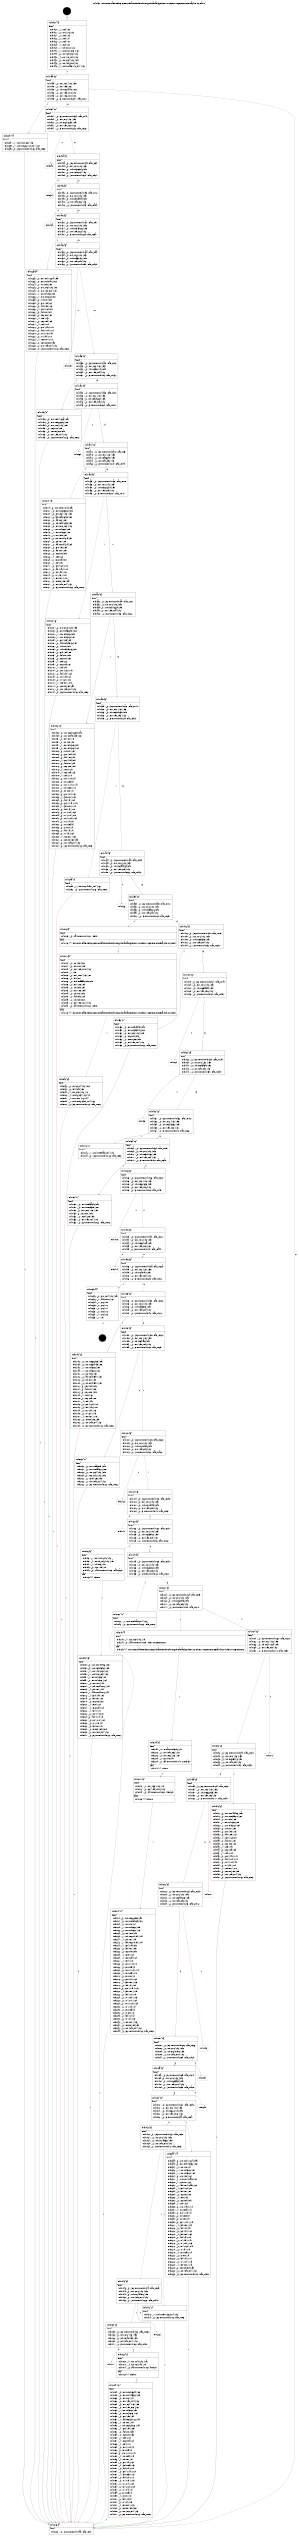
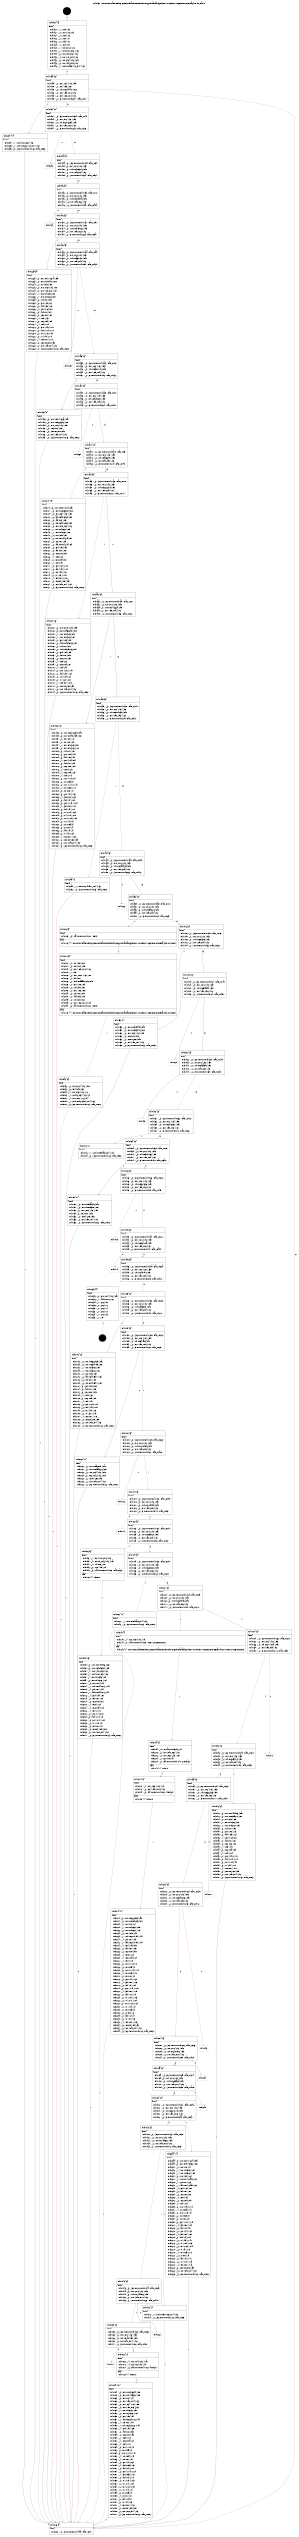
(49, 196) -> none
(122, 1284) -> none
